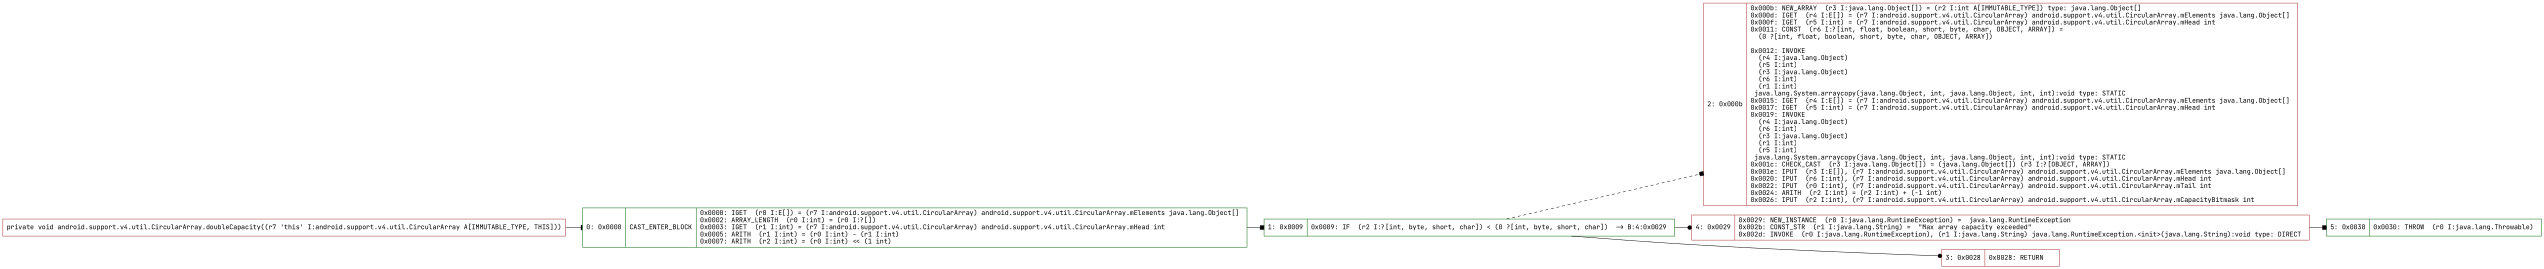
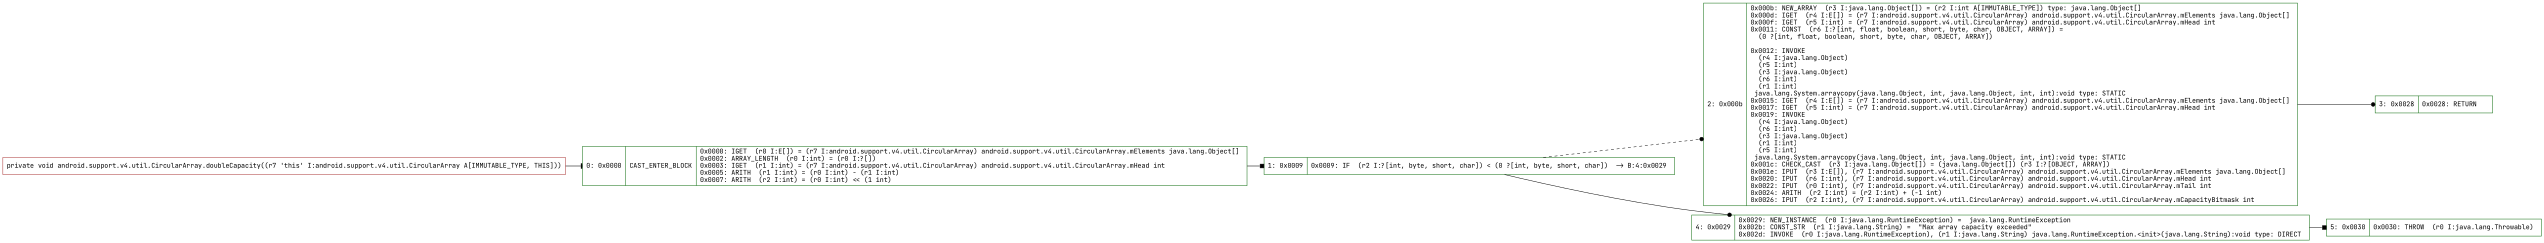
(2001, 104) -> (2001, 104)
(1603, 197) -> (1622, 148)
(2001, 228) -> (2001, 228)
(1755, 248) -> (2334, 104)
(2001, 258) -> (2434, 104)
